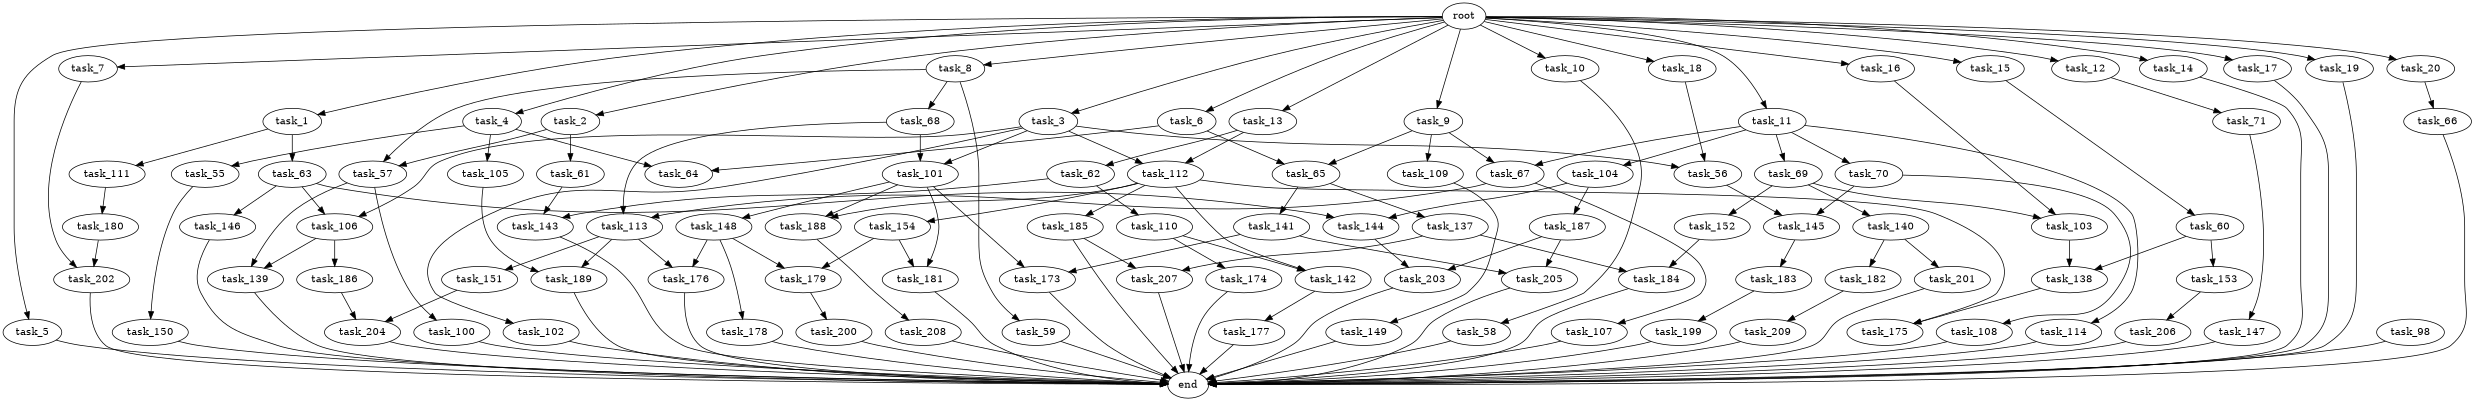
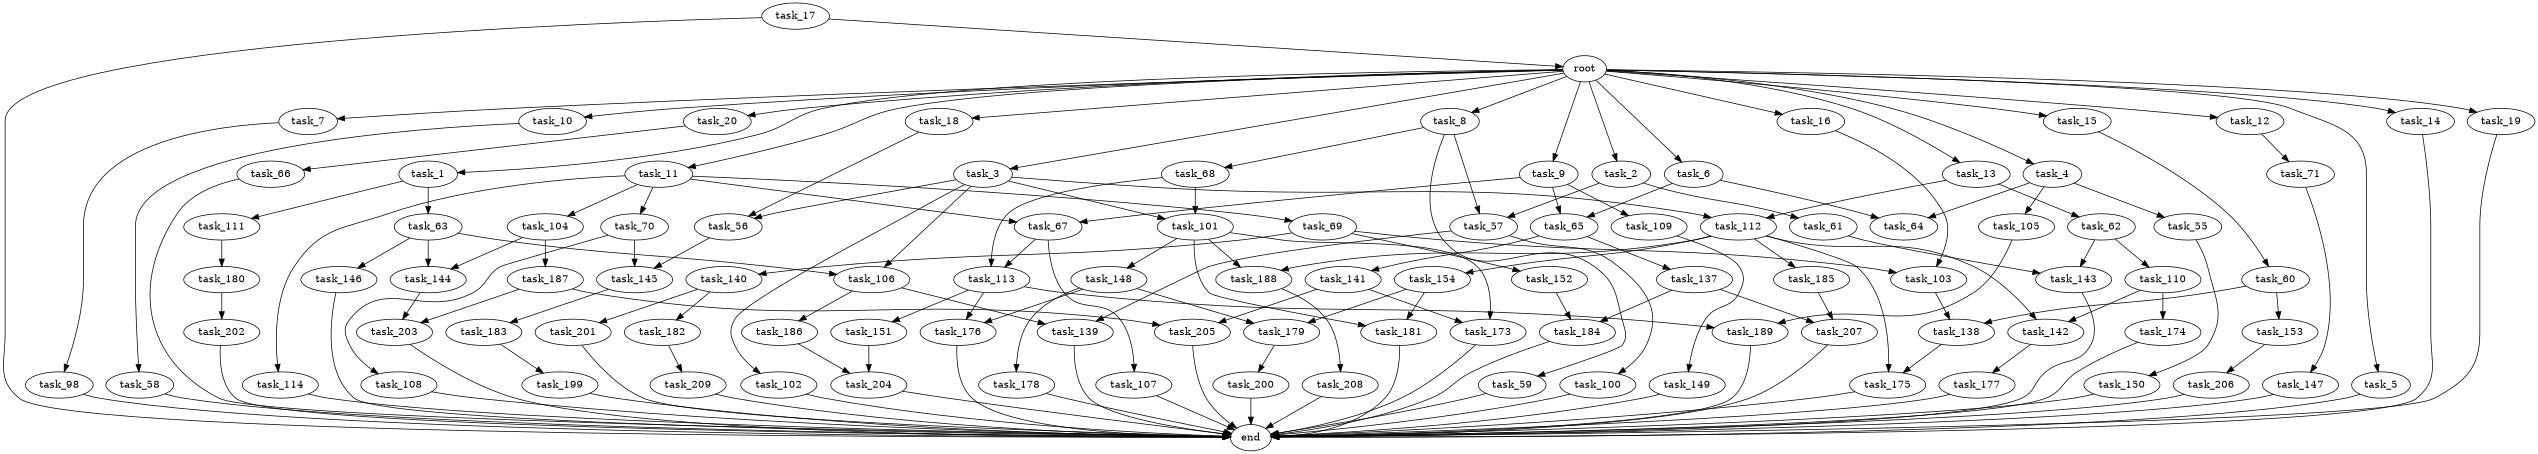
(2041, 39) -> (1192, 43)
(50, 172) -> (102, 180)
(1120, 306) -> (1567, 420)
